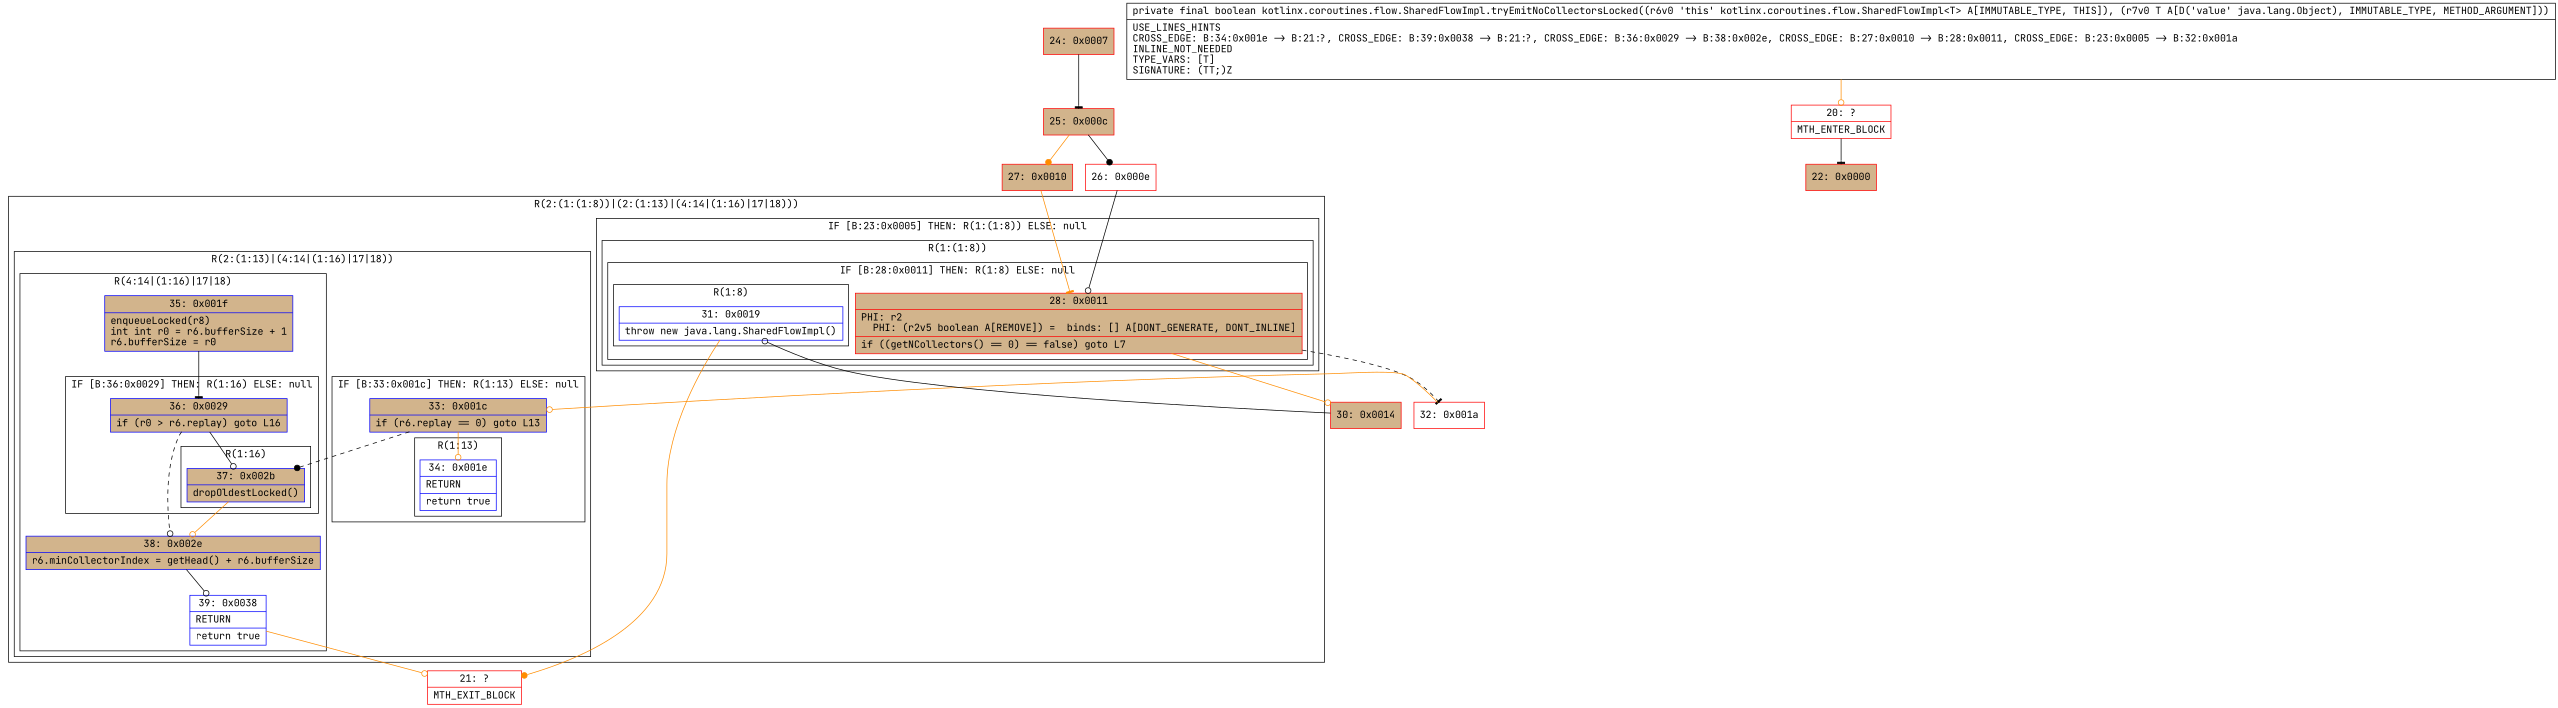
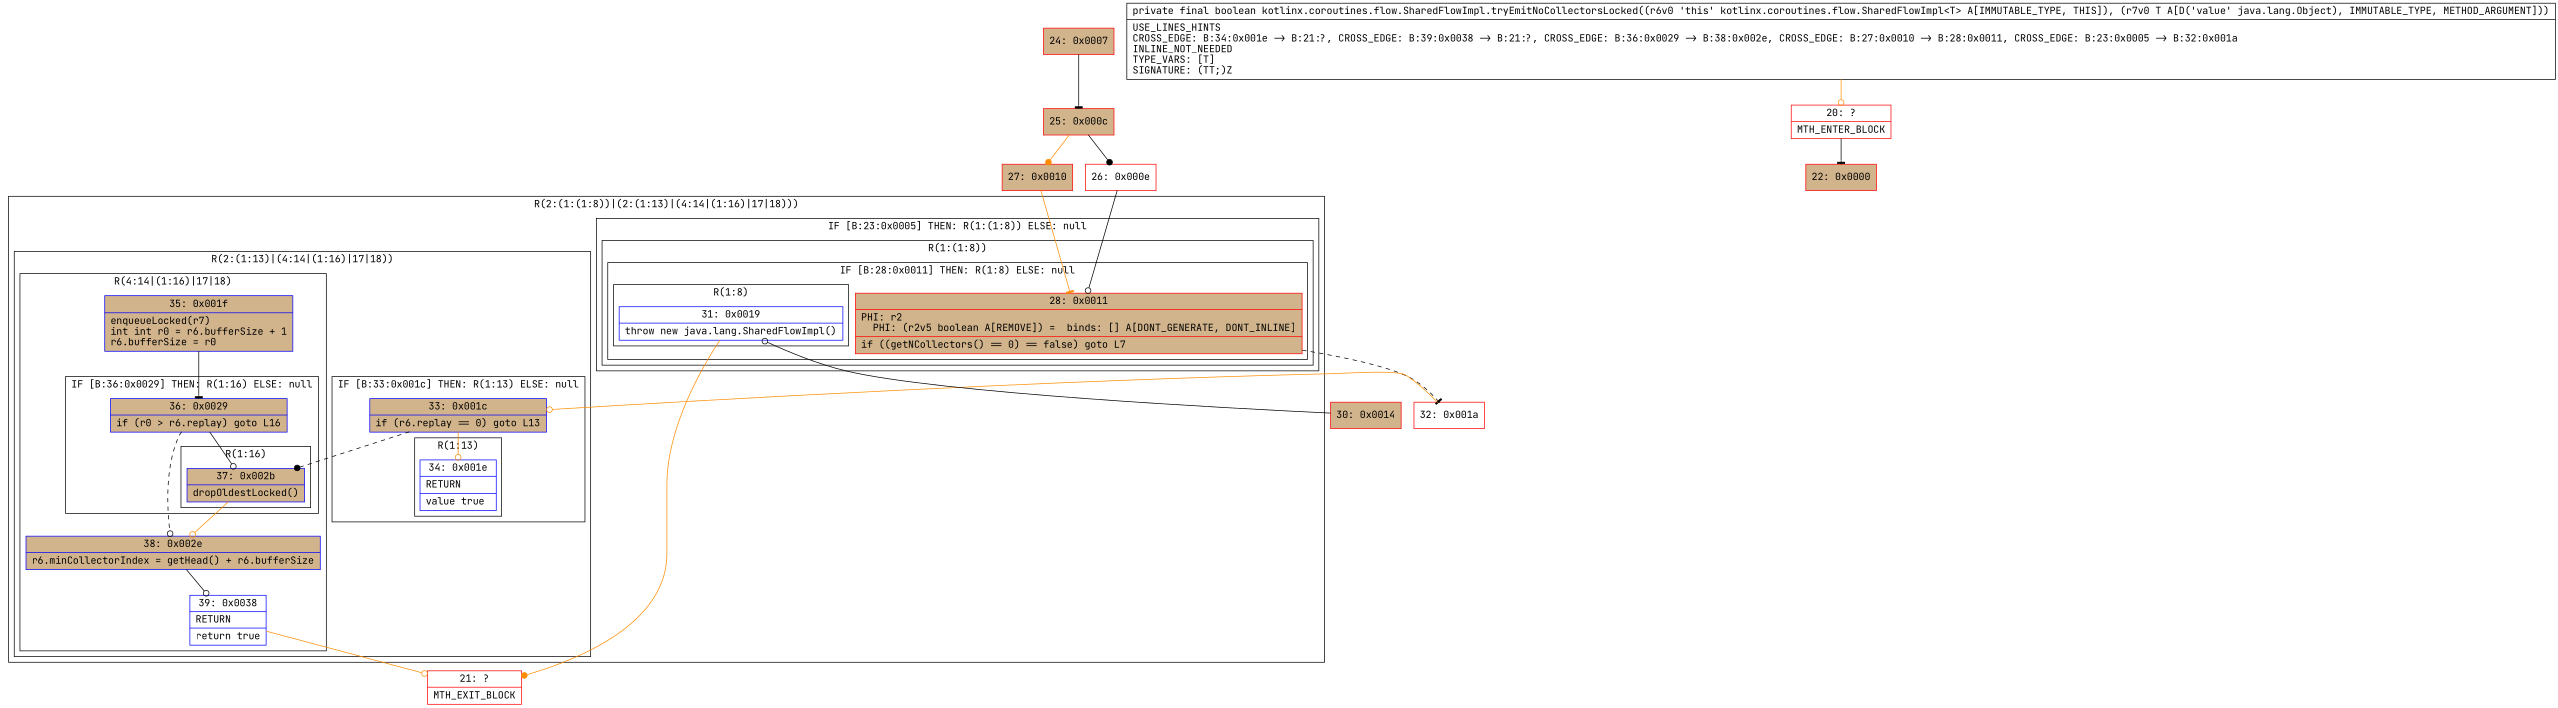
(161, 321) -> (161, 321)
(1260, 381) -> none
(458, 502) -> (455, 502)
